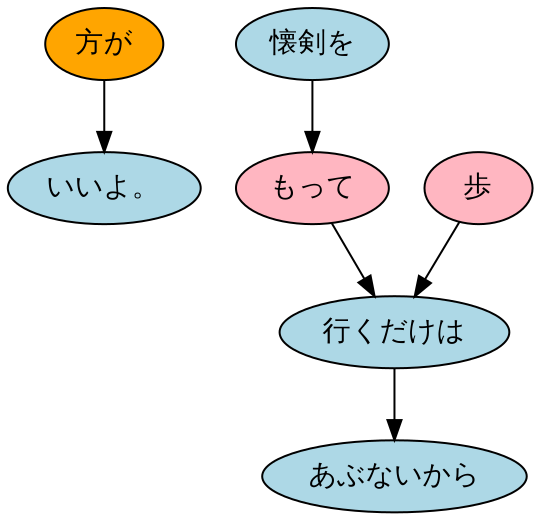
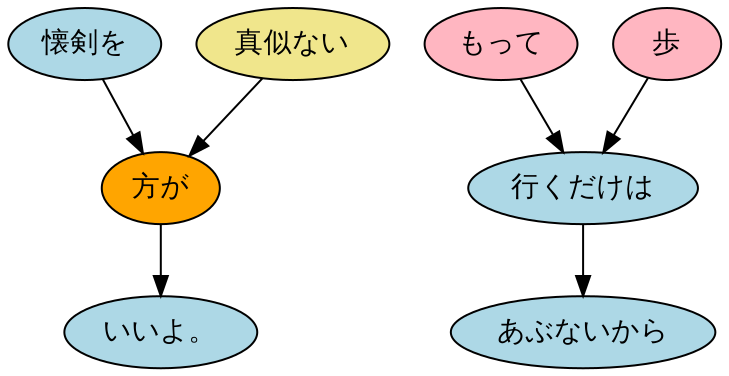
none -> (293, 44)
(312, 106) -> (118, 107)
